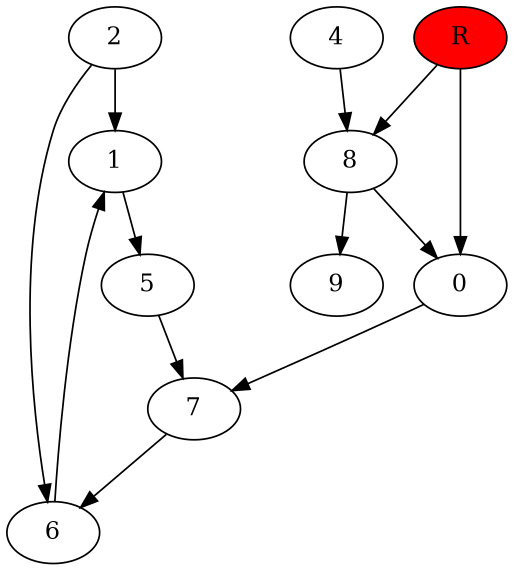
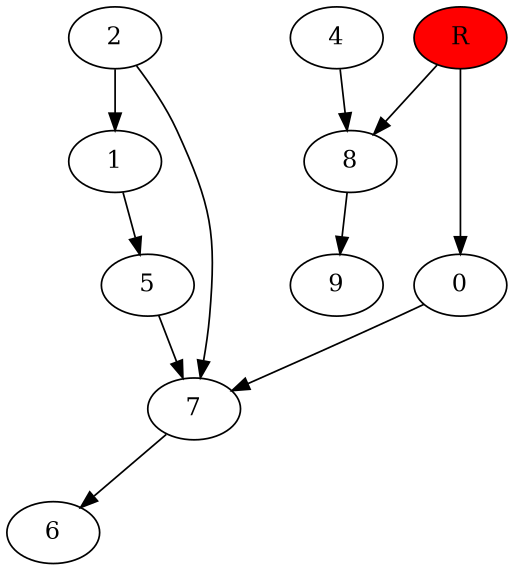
(400, 217) -> none
(31, 269) -> (205, 205)
(69, 354) -> none
